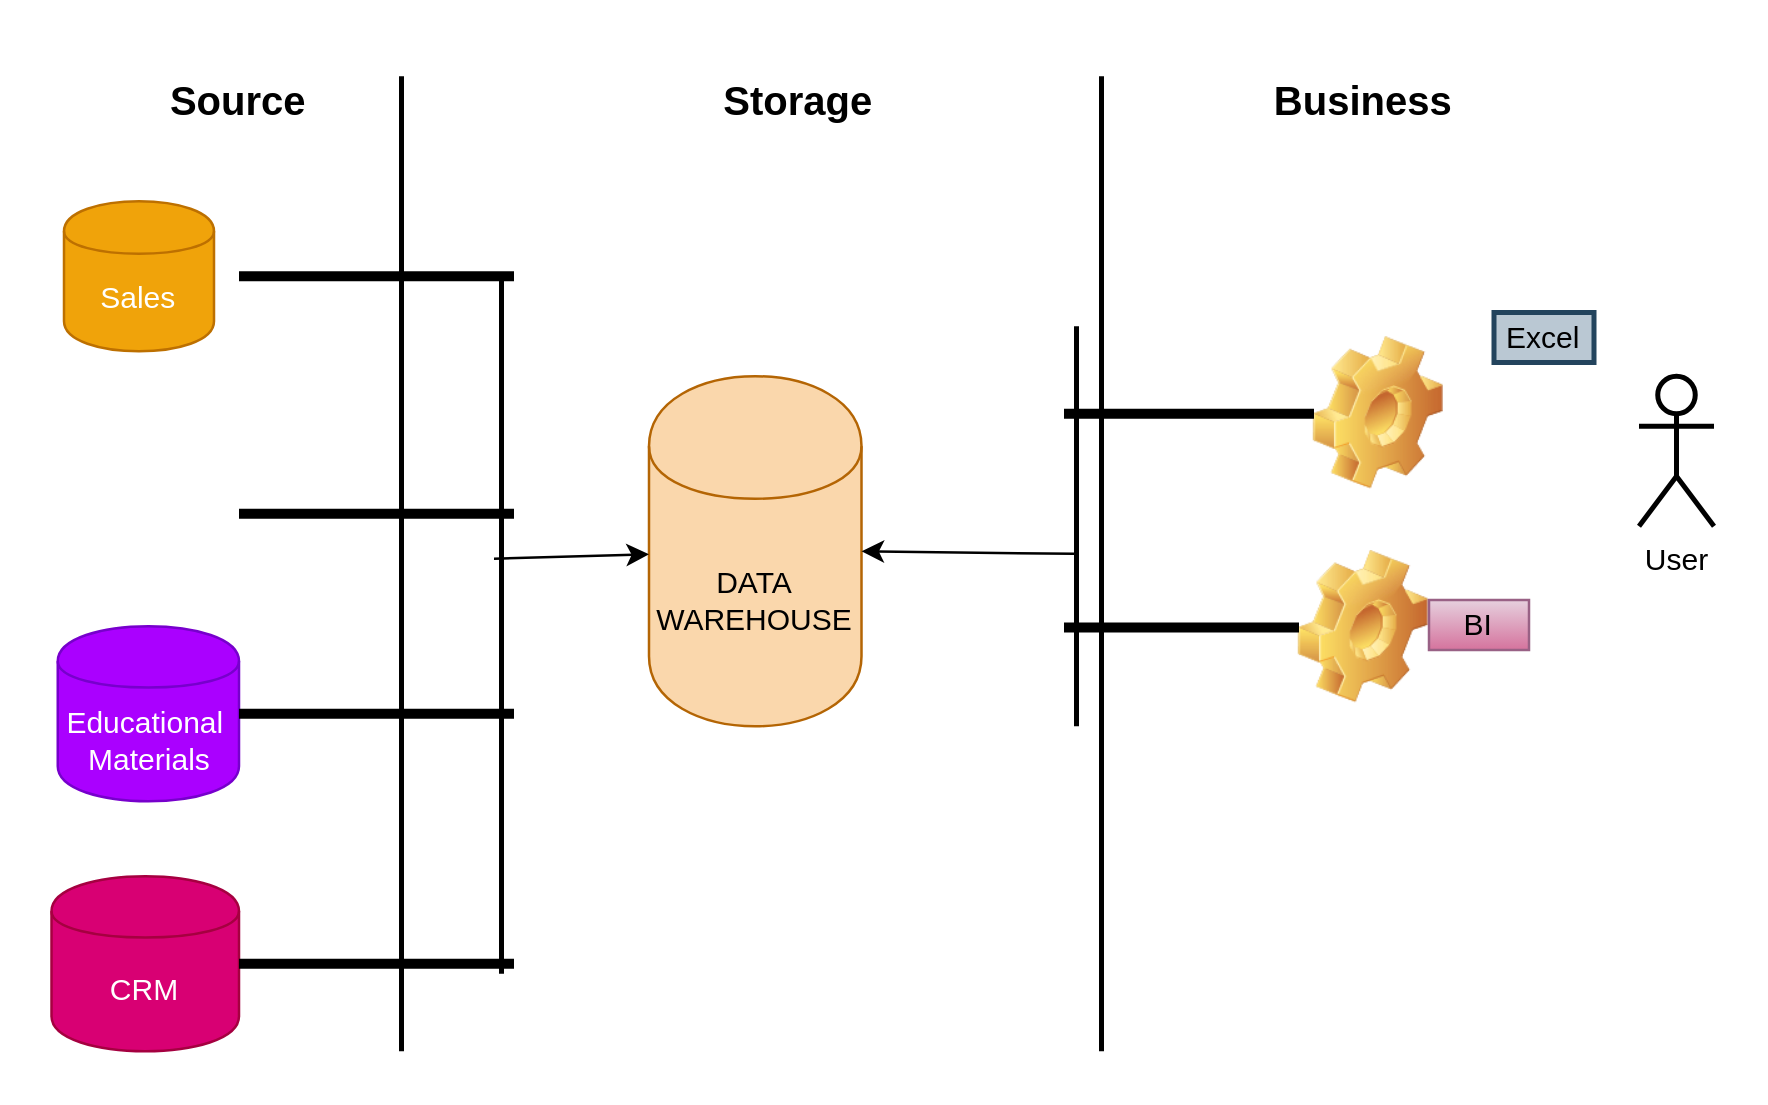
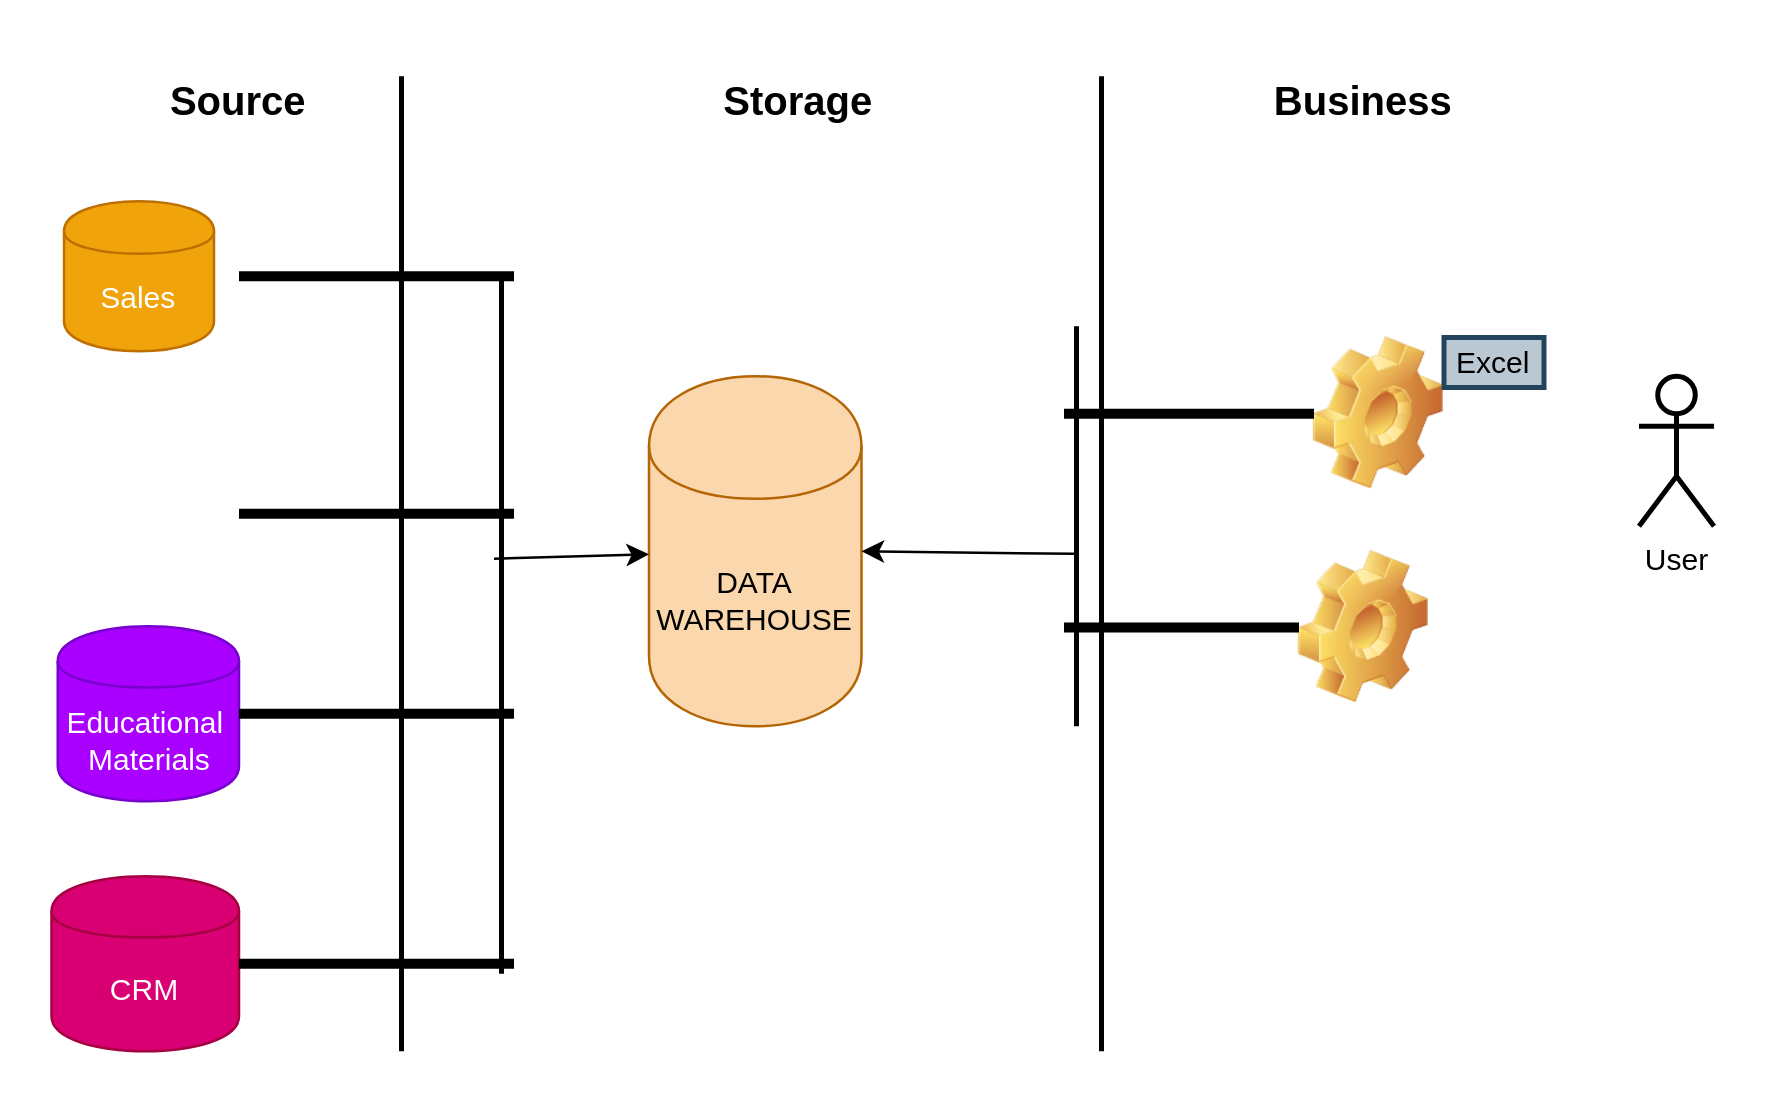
(1544, 338) -> (1494, 363)
(1479, 625) -> none
